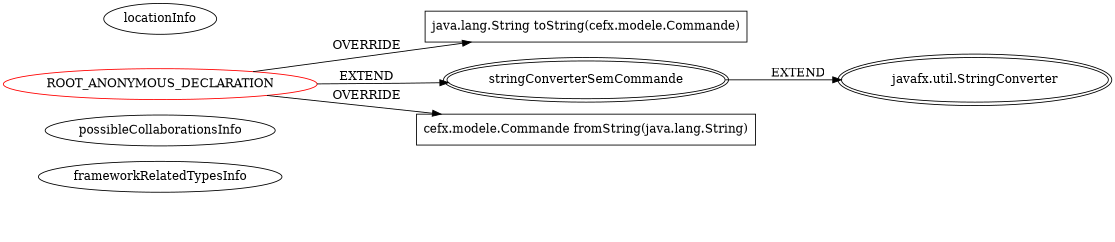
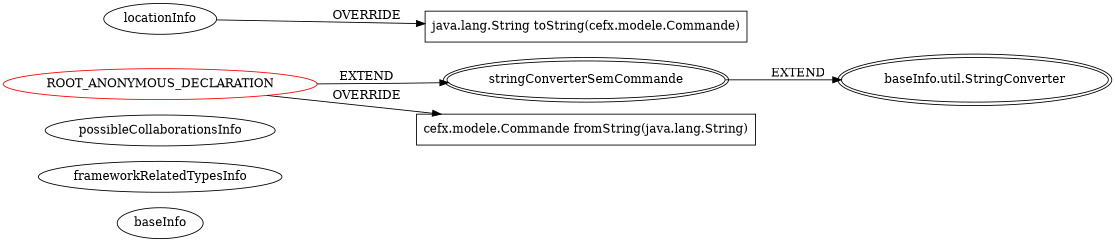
(358, 57) -> (316, 22)
(975, 80) -> (975, 80)
none -> (160, 223)
